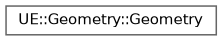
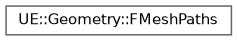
(111, 20) -> (119, 20)
